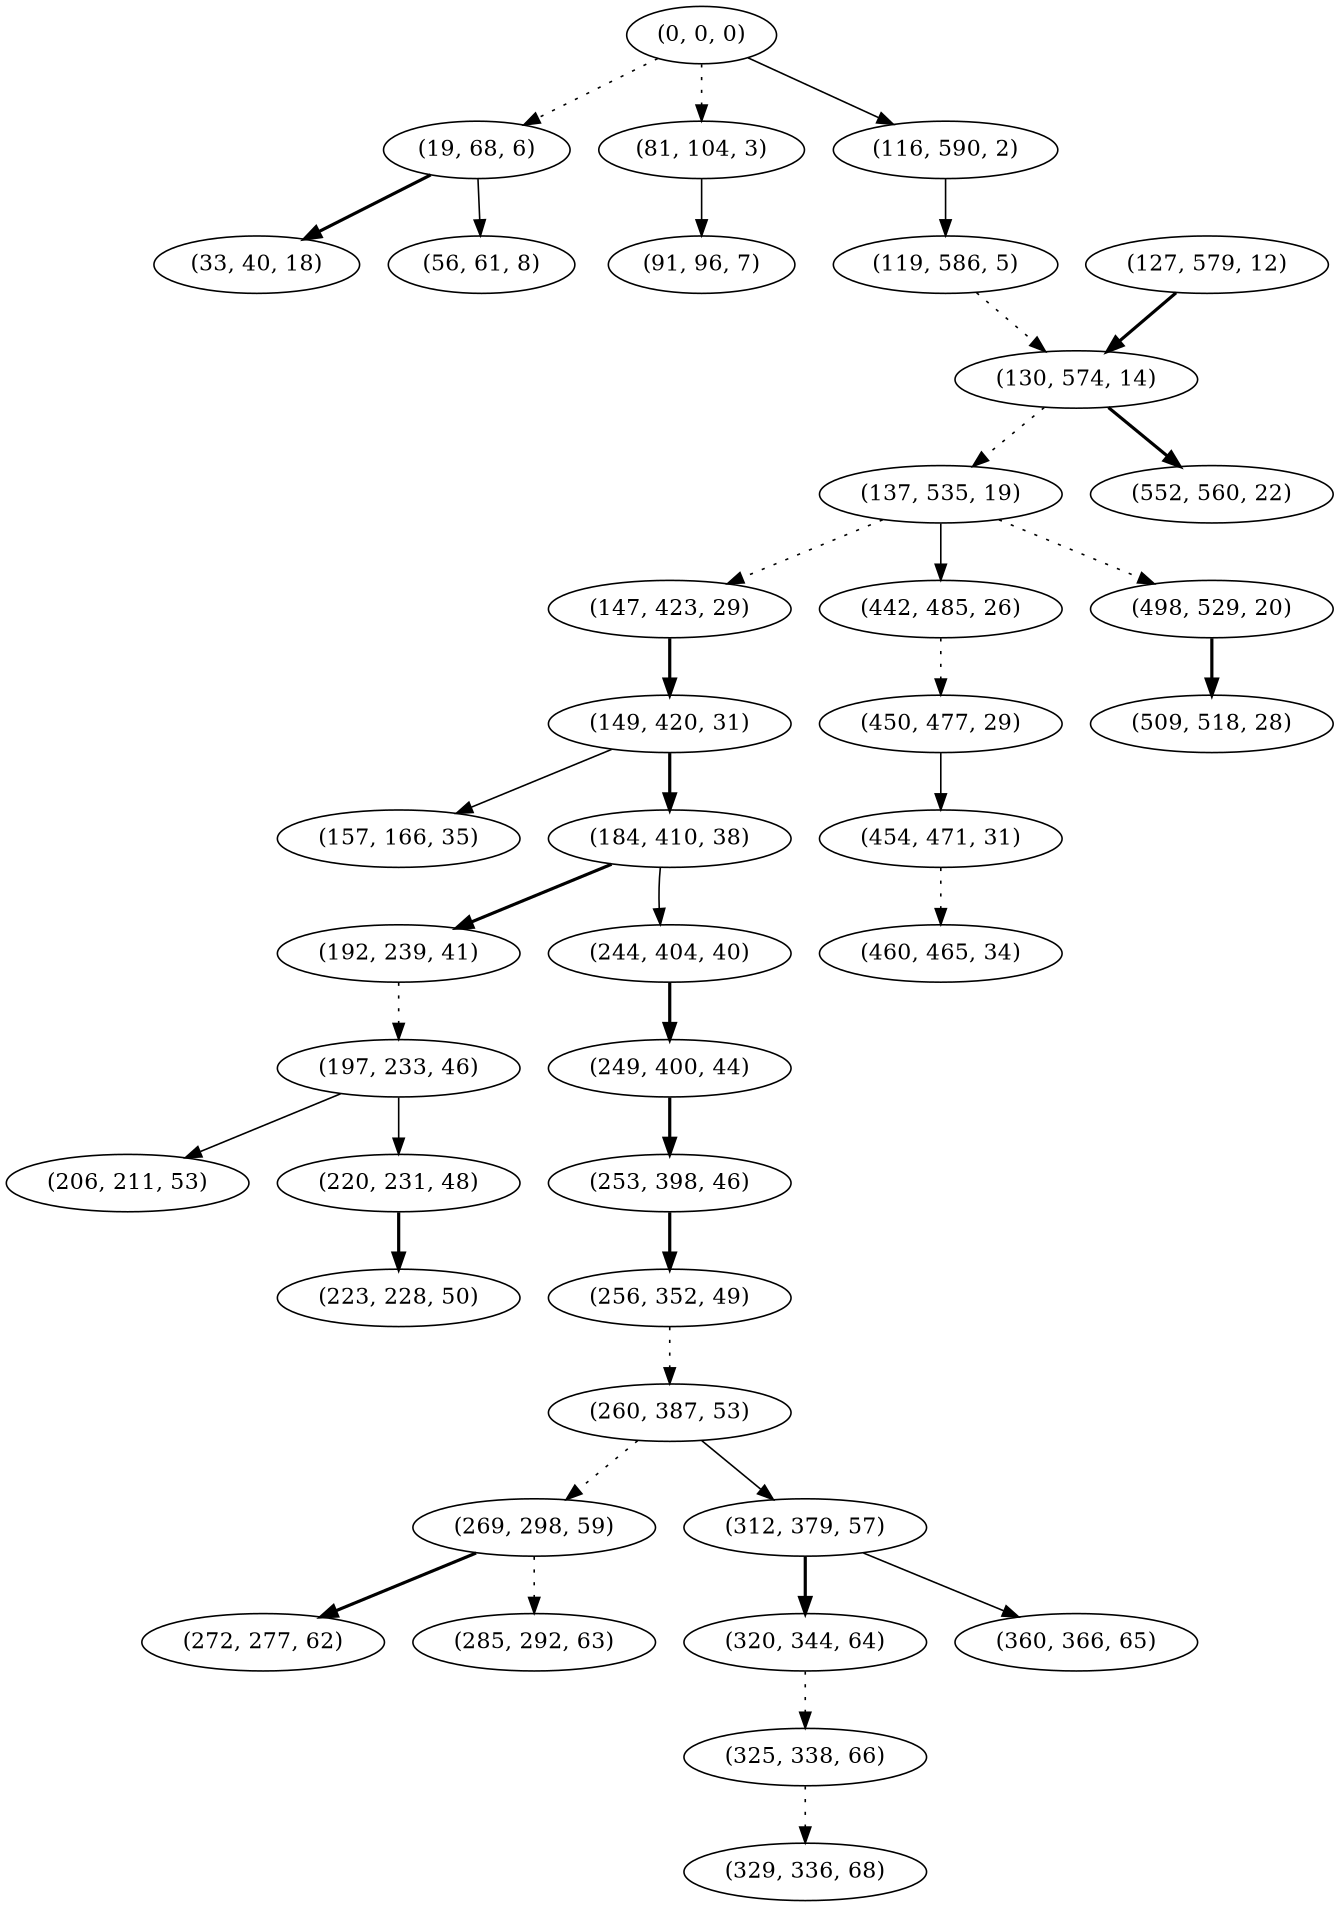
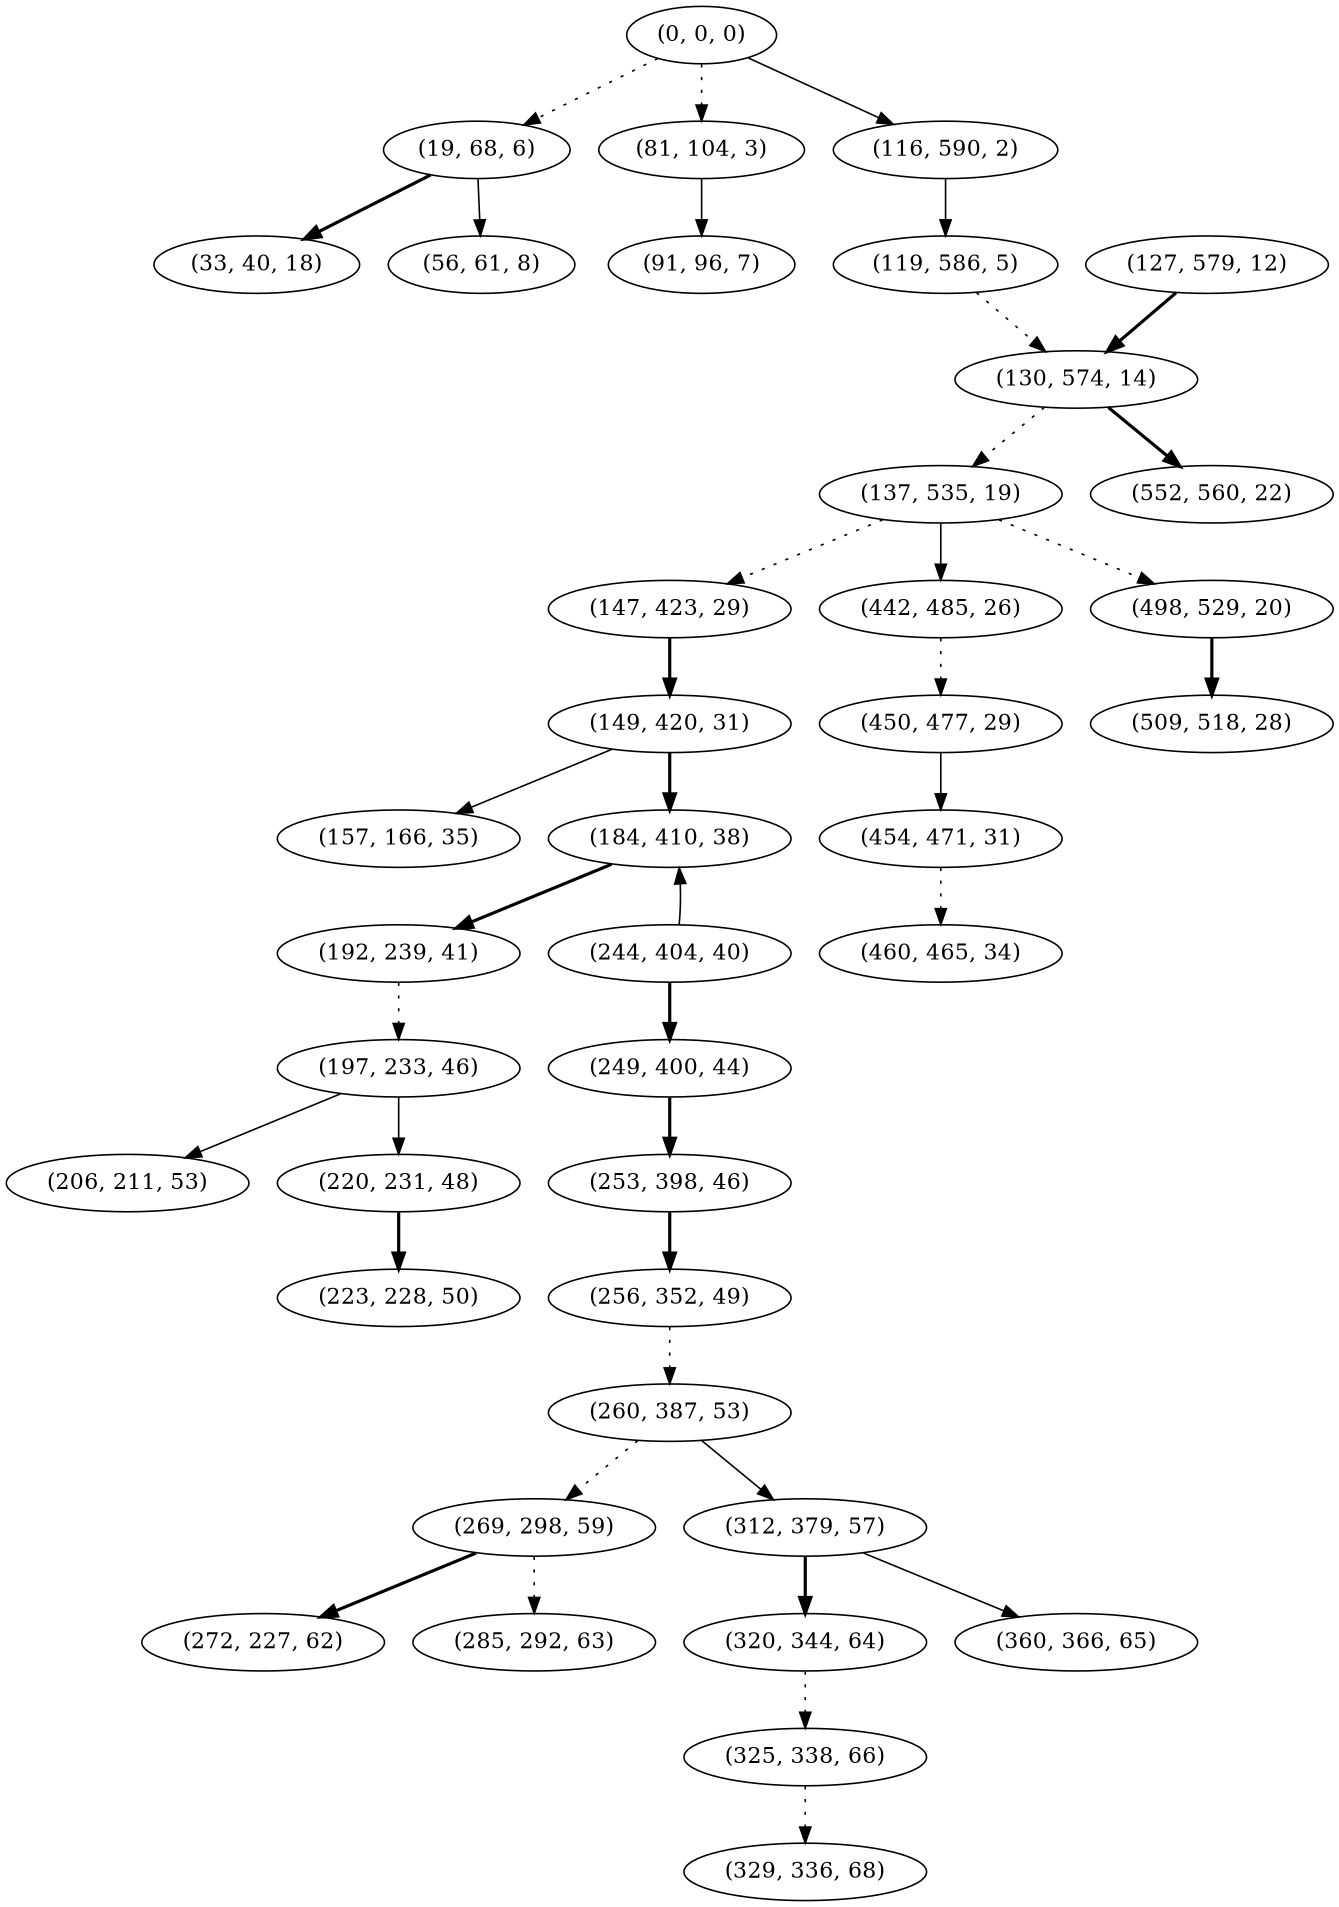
(659, 888) -> (680, 904)
(263, 1642) -> (263, 1642)
